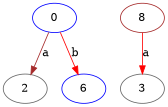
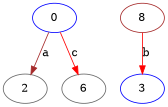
(76, 53) -> (75, 53)
(146, 53) -> (146, 53)
(84, 89) -> (84, 89)
(142, 89) -> (142, 89)
